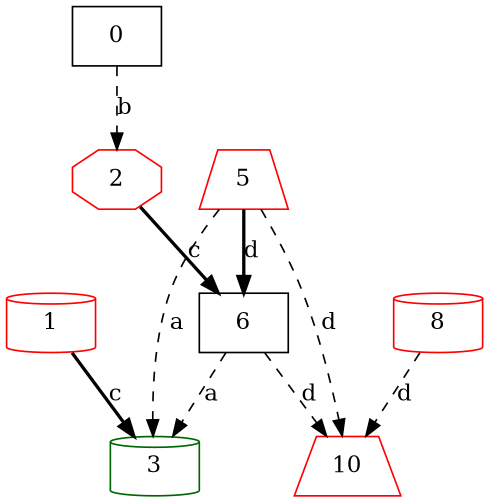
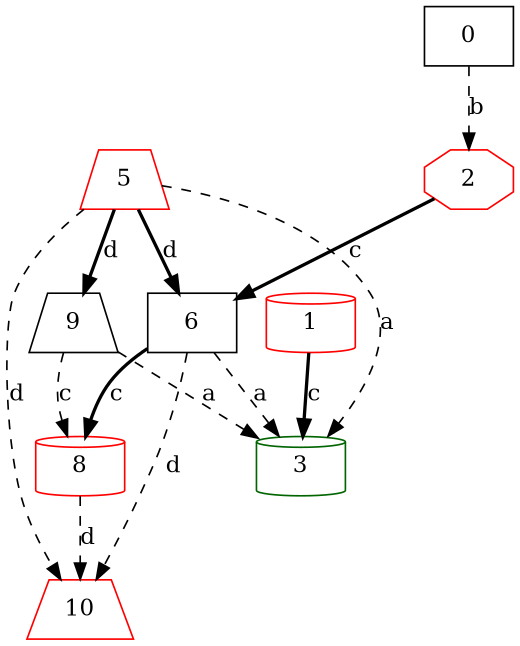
none -> (74, 323)
none -> (112, 379)
